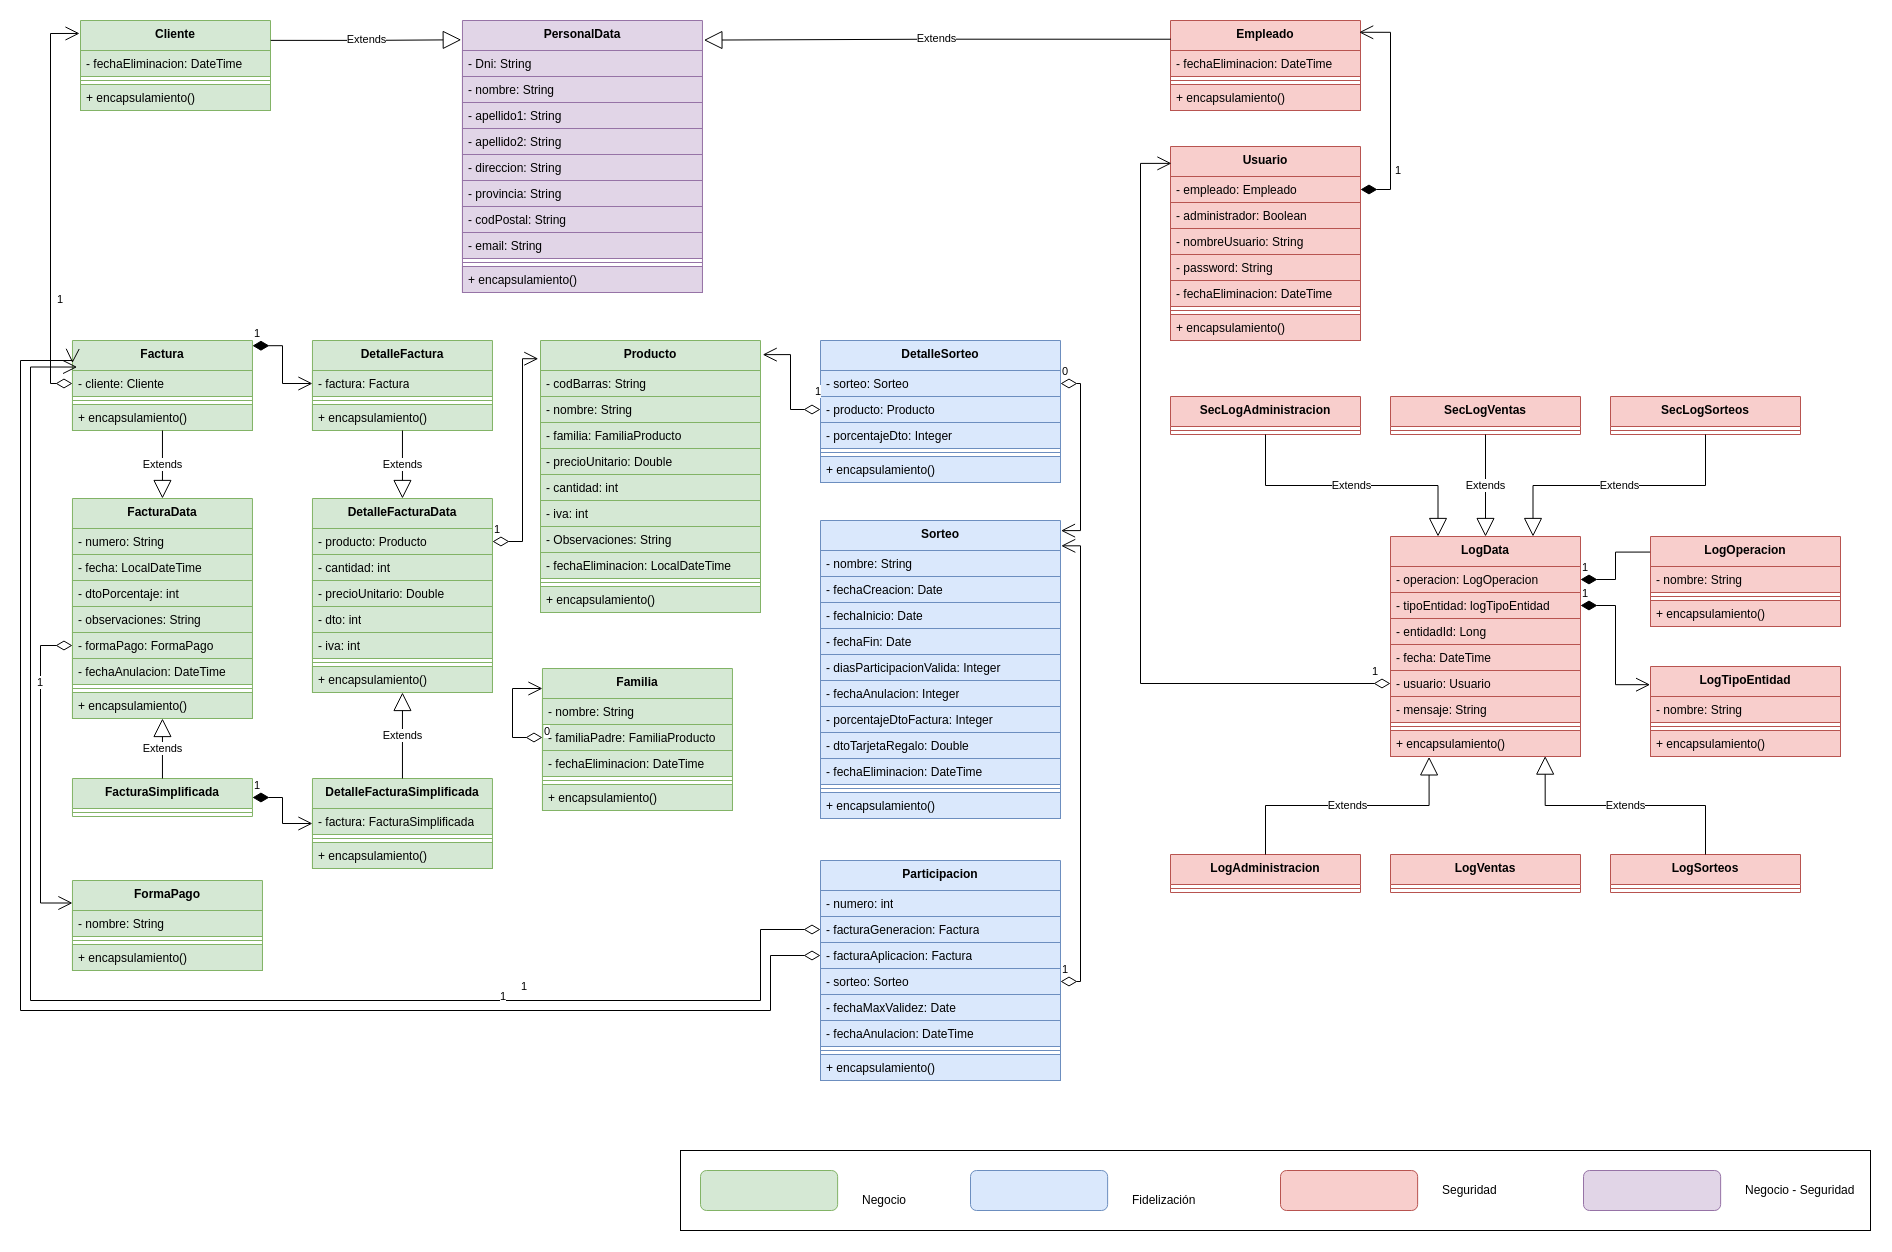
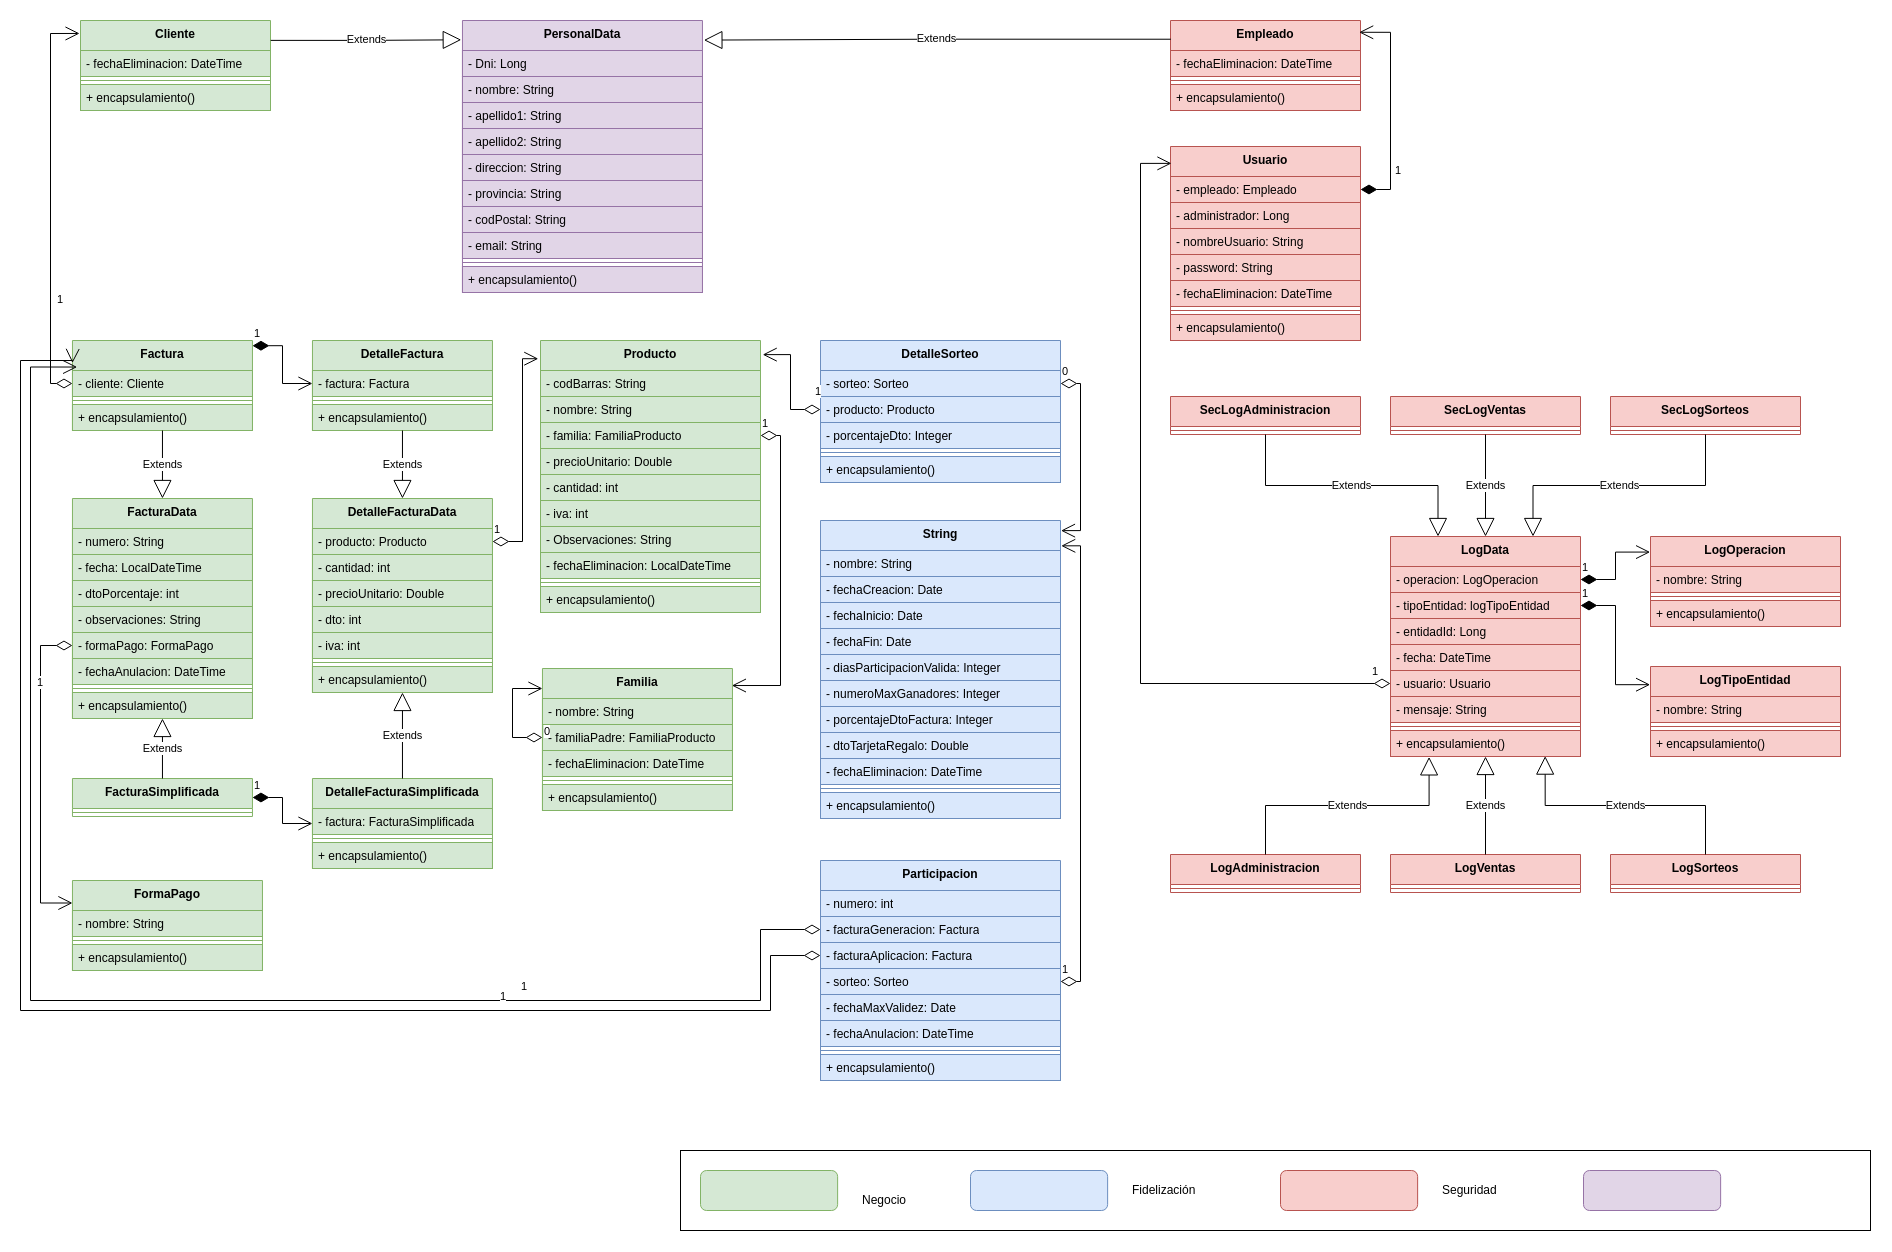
(504, 65) -> (499, 65)
(1248, 217) -> (1239, 217)
(941, 535) -> (941, 535)
(1645, 552) -> (1644, 552)
none -> (781, 582)
(903, 695) -> (919, 695)
none -> (1486, 815)
(1801, 1191) -> none
(1176, 1201) -> (1176, 1191)
